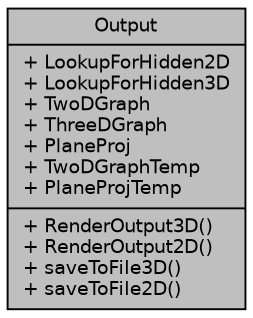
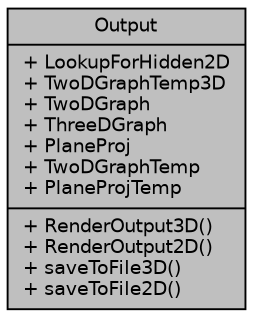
(127, 84) -> (125, 84)
